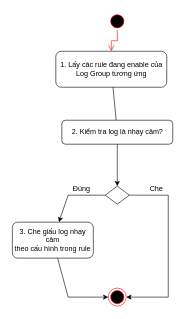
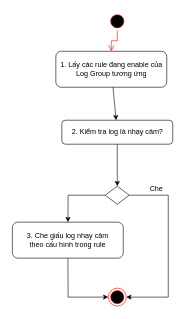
(116, 116) -> (116, 114)
(81, 189) -> none
(53, 240) -> (68, 240)
